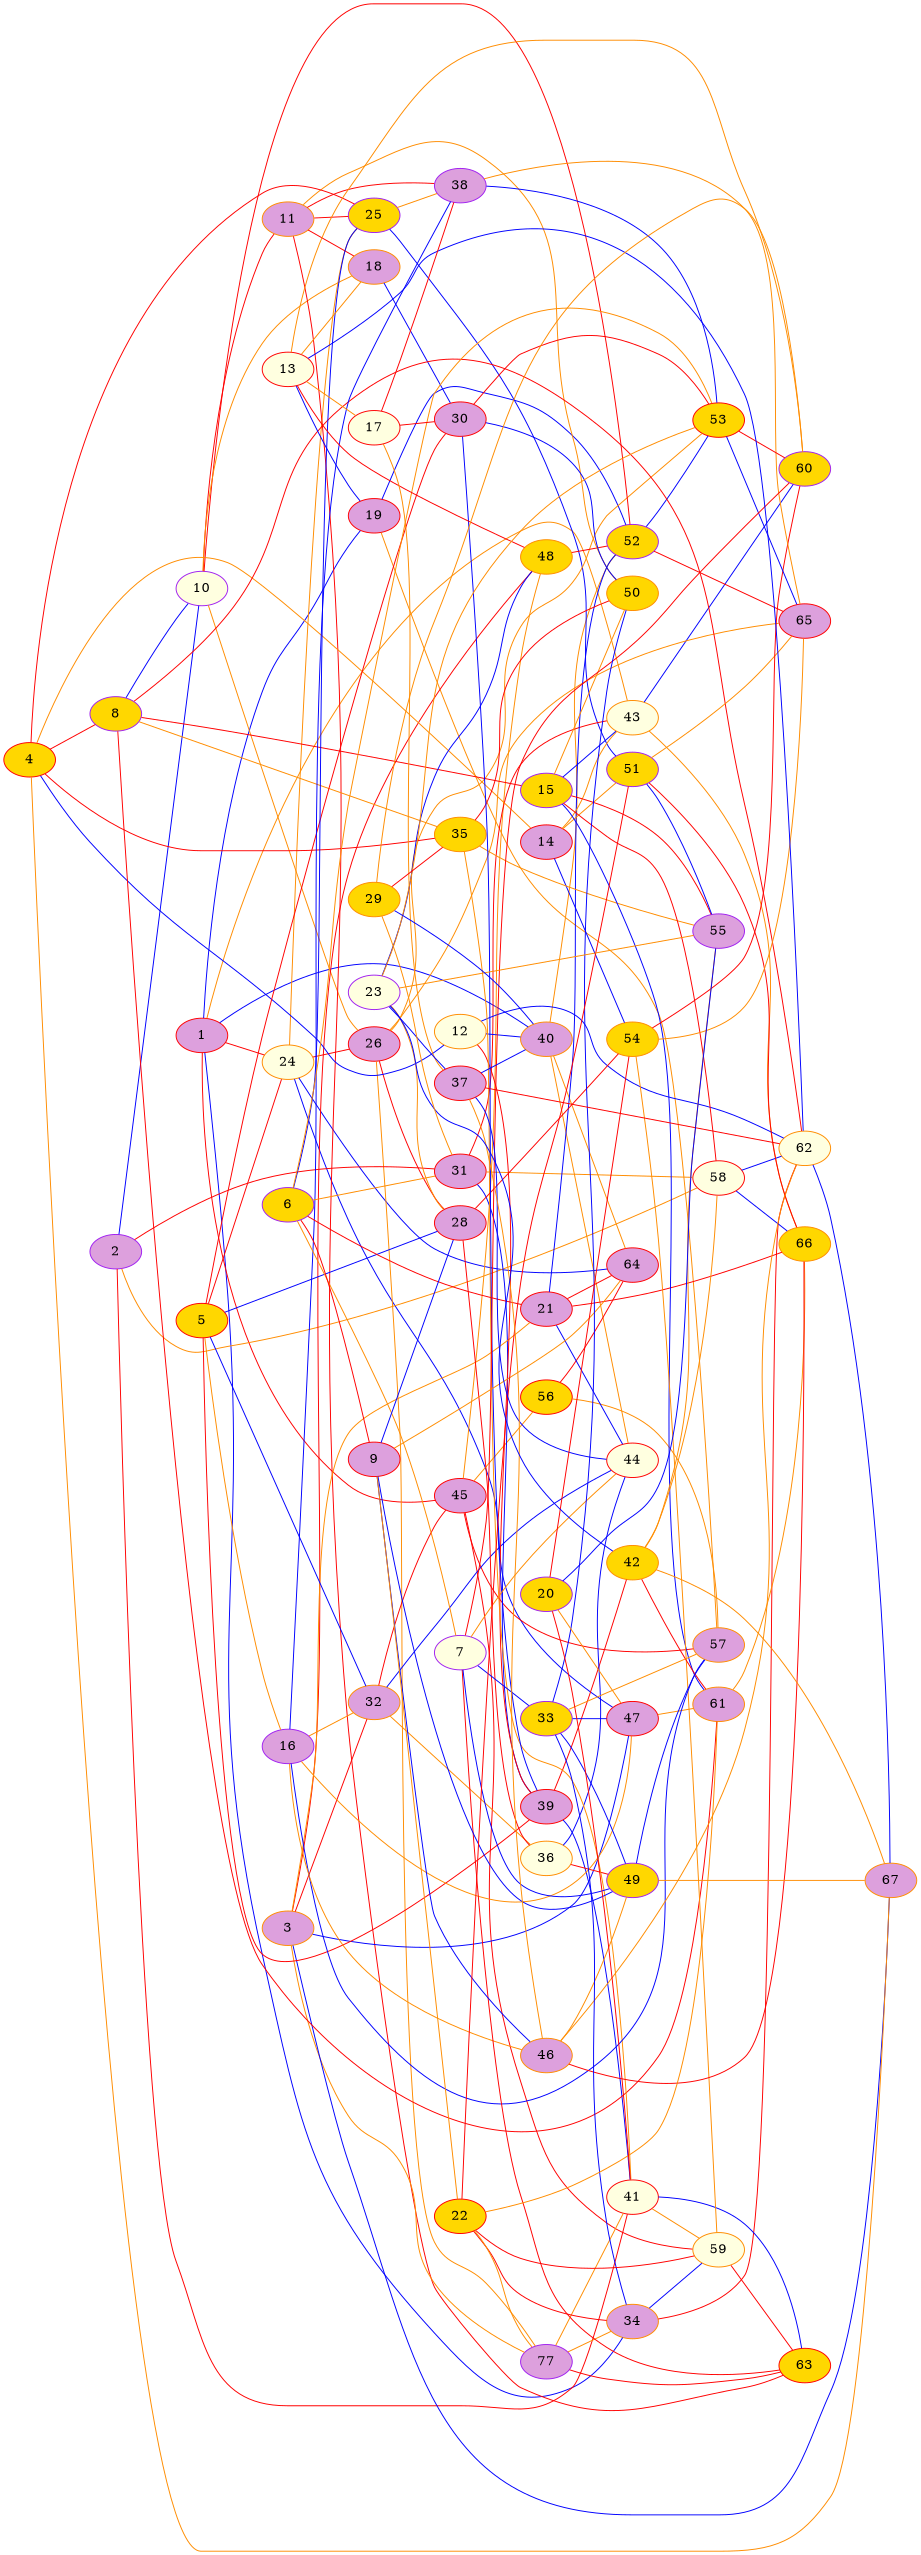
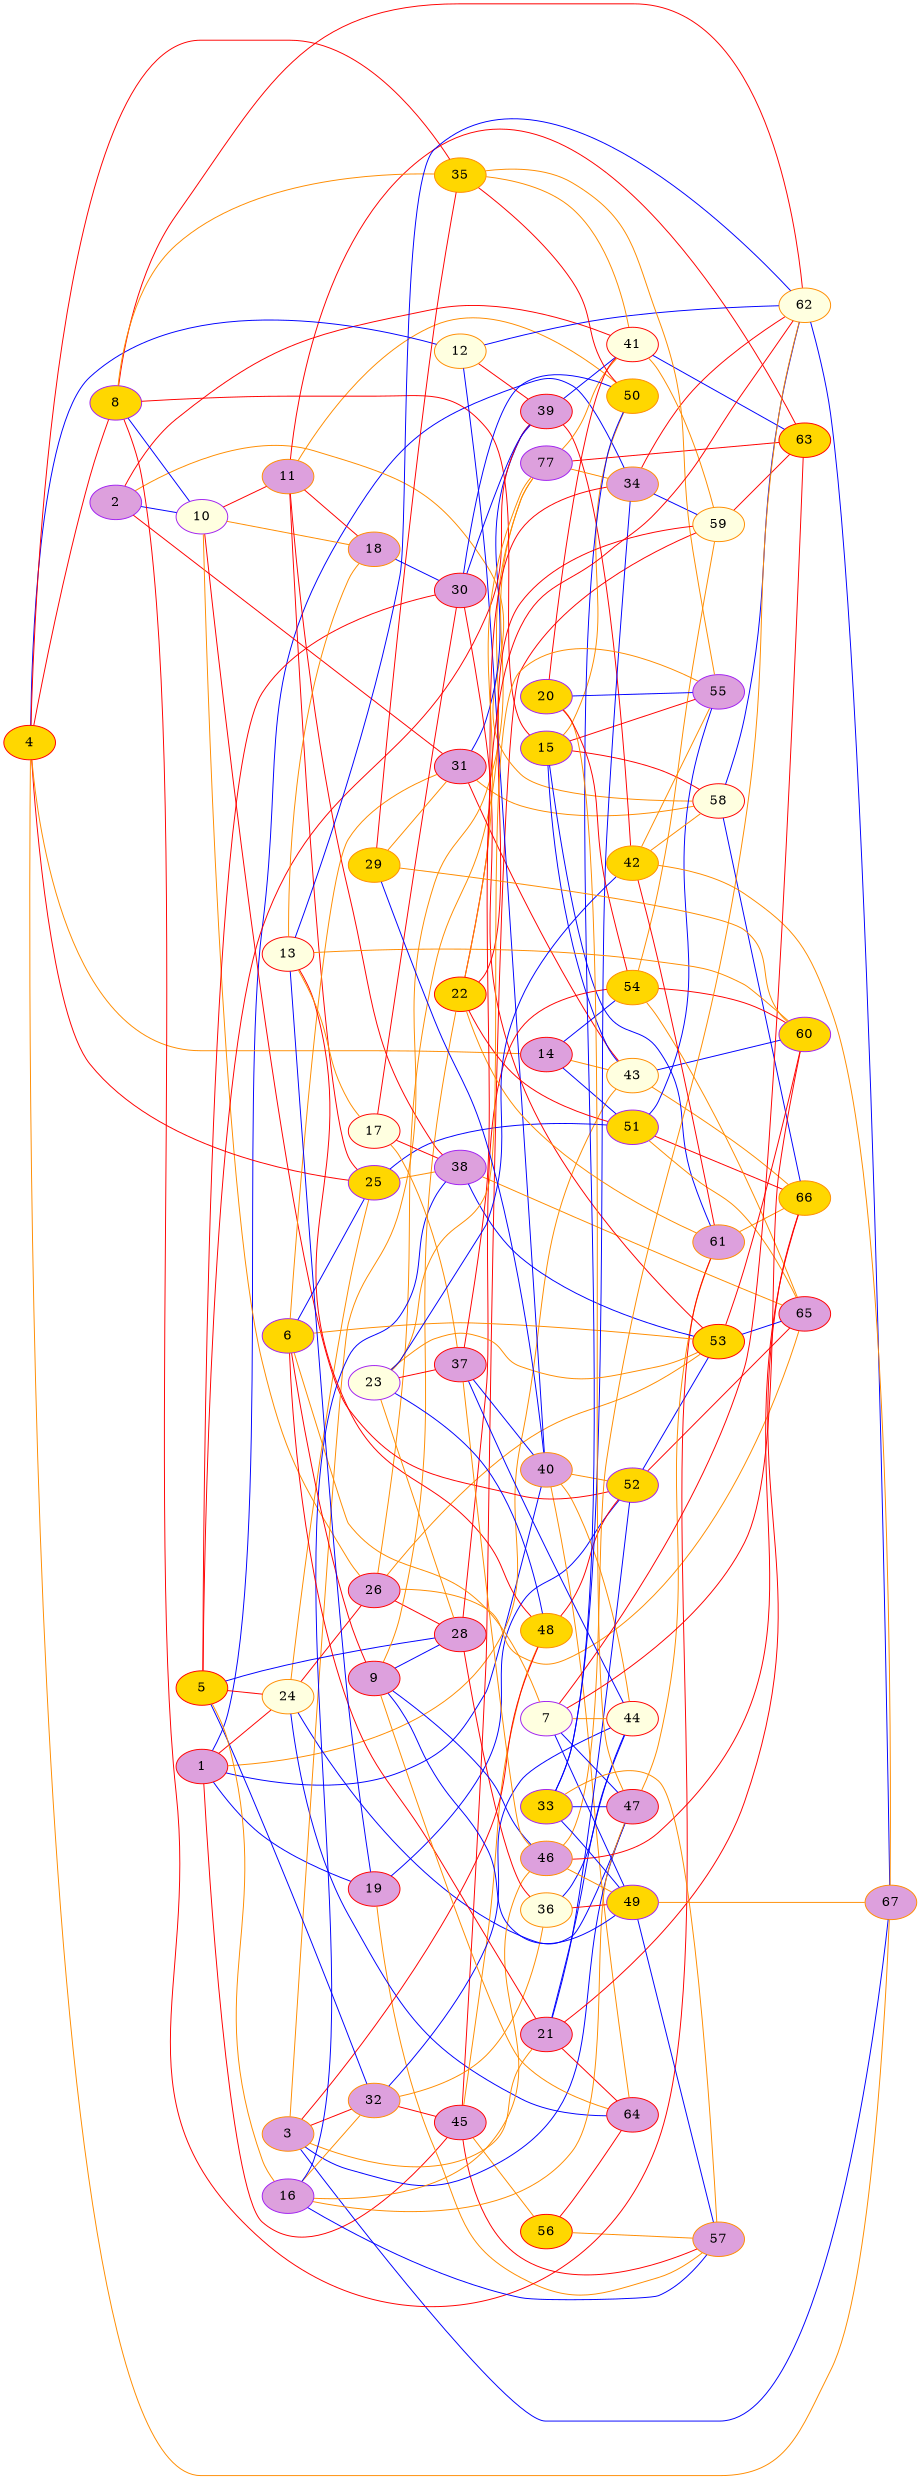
(587, 808) -> (583, 1085)
(425, 1047) -> (417, 1374)
(503, 1686) -> (584, 1757)
